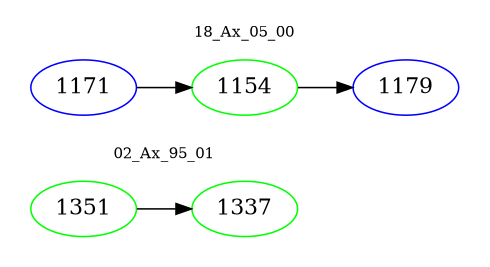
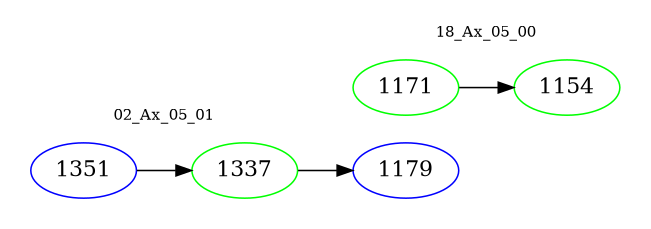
(84, 88) -> (406, 88)
(317, 88) -> (319, 171)
(164, 154) -> (164, 116)
(84, 209) -> (84, 171)
